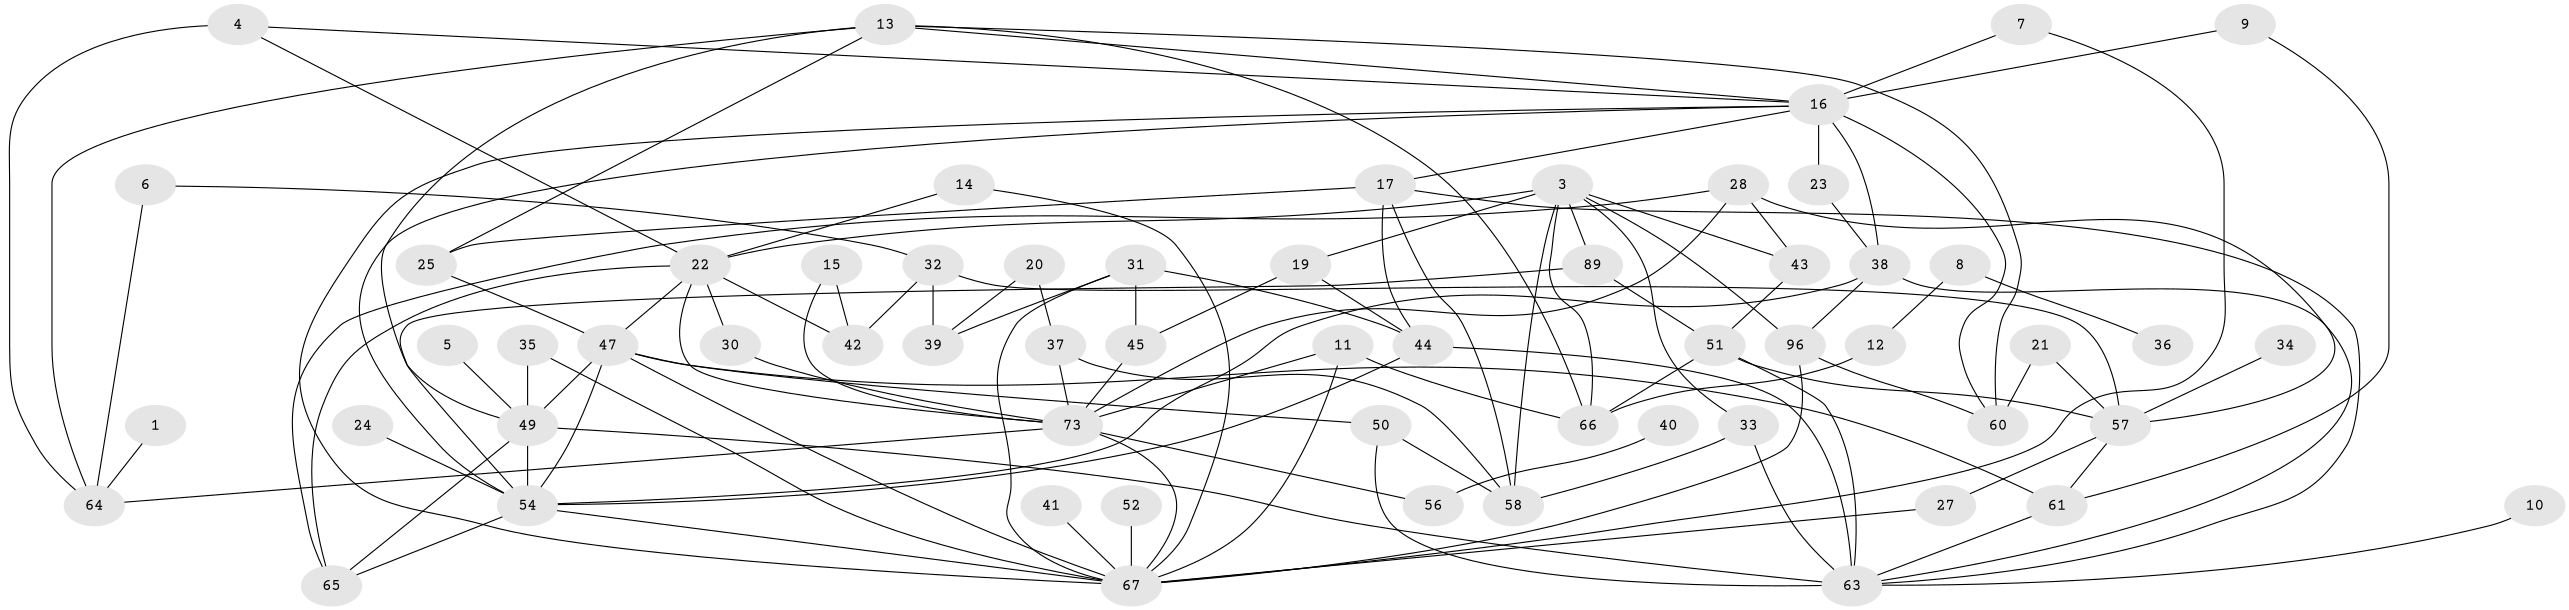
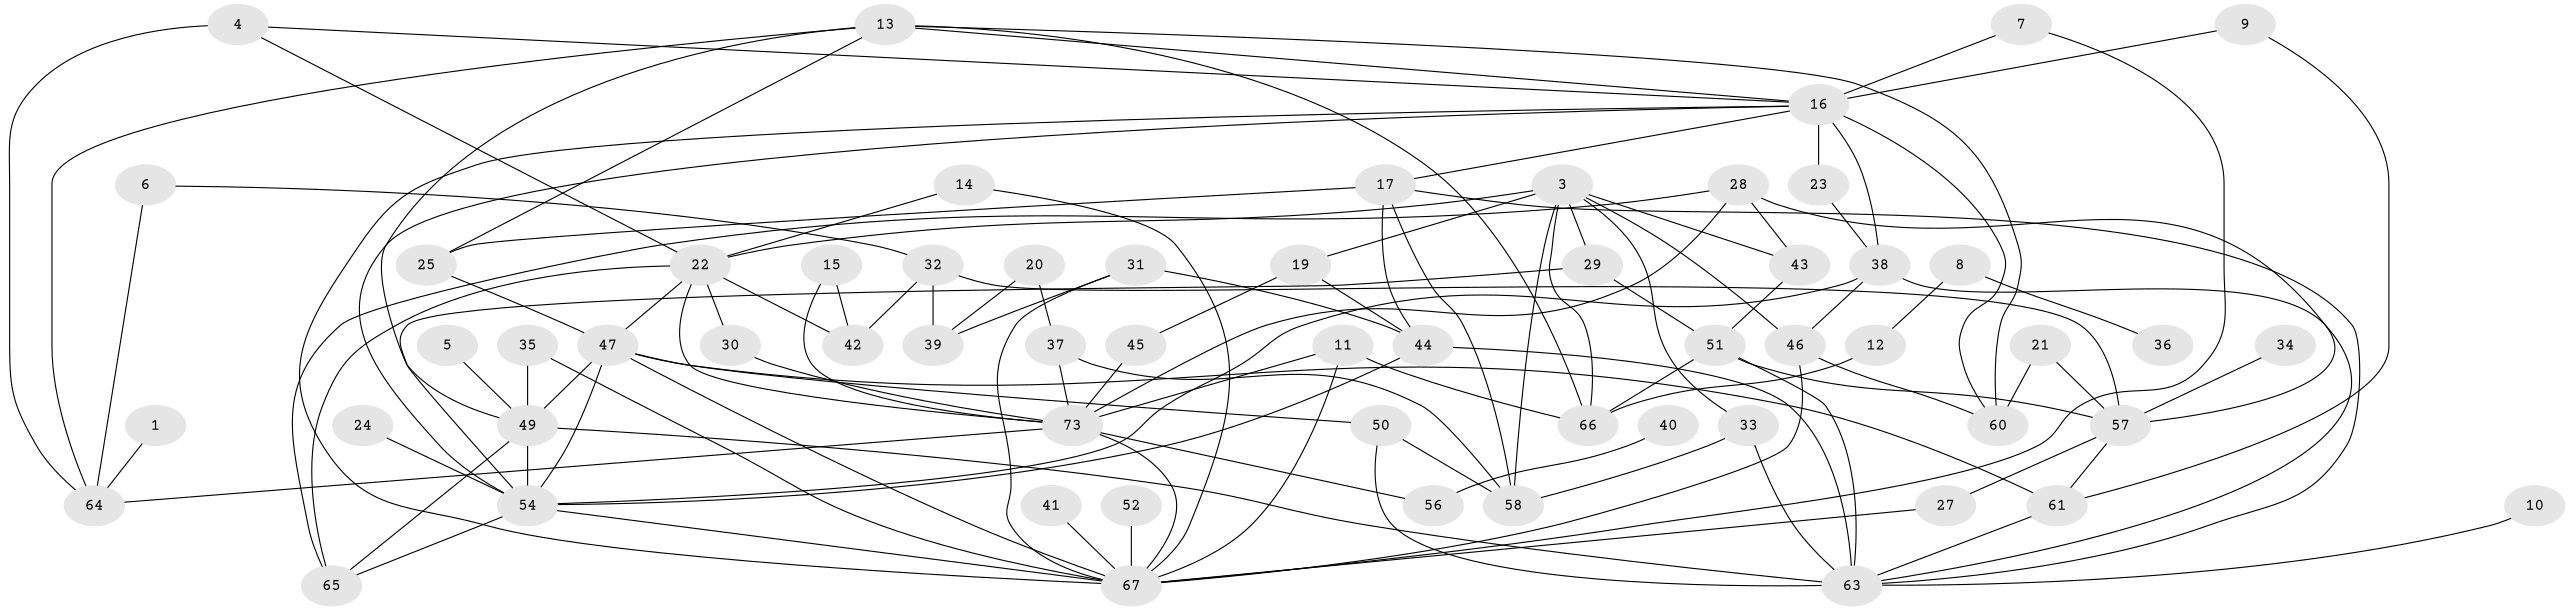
(1593, 265) -> (1593, 265)
(1136, 305) -> none
(1795, 345) -> (1795, 345)
